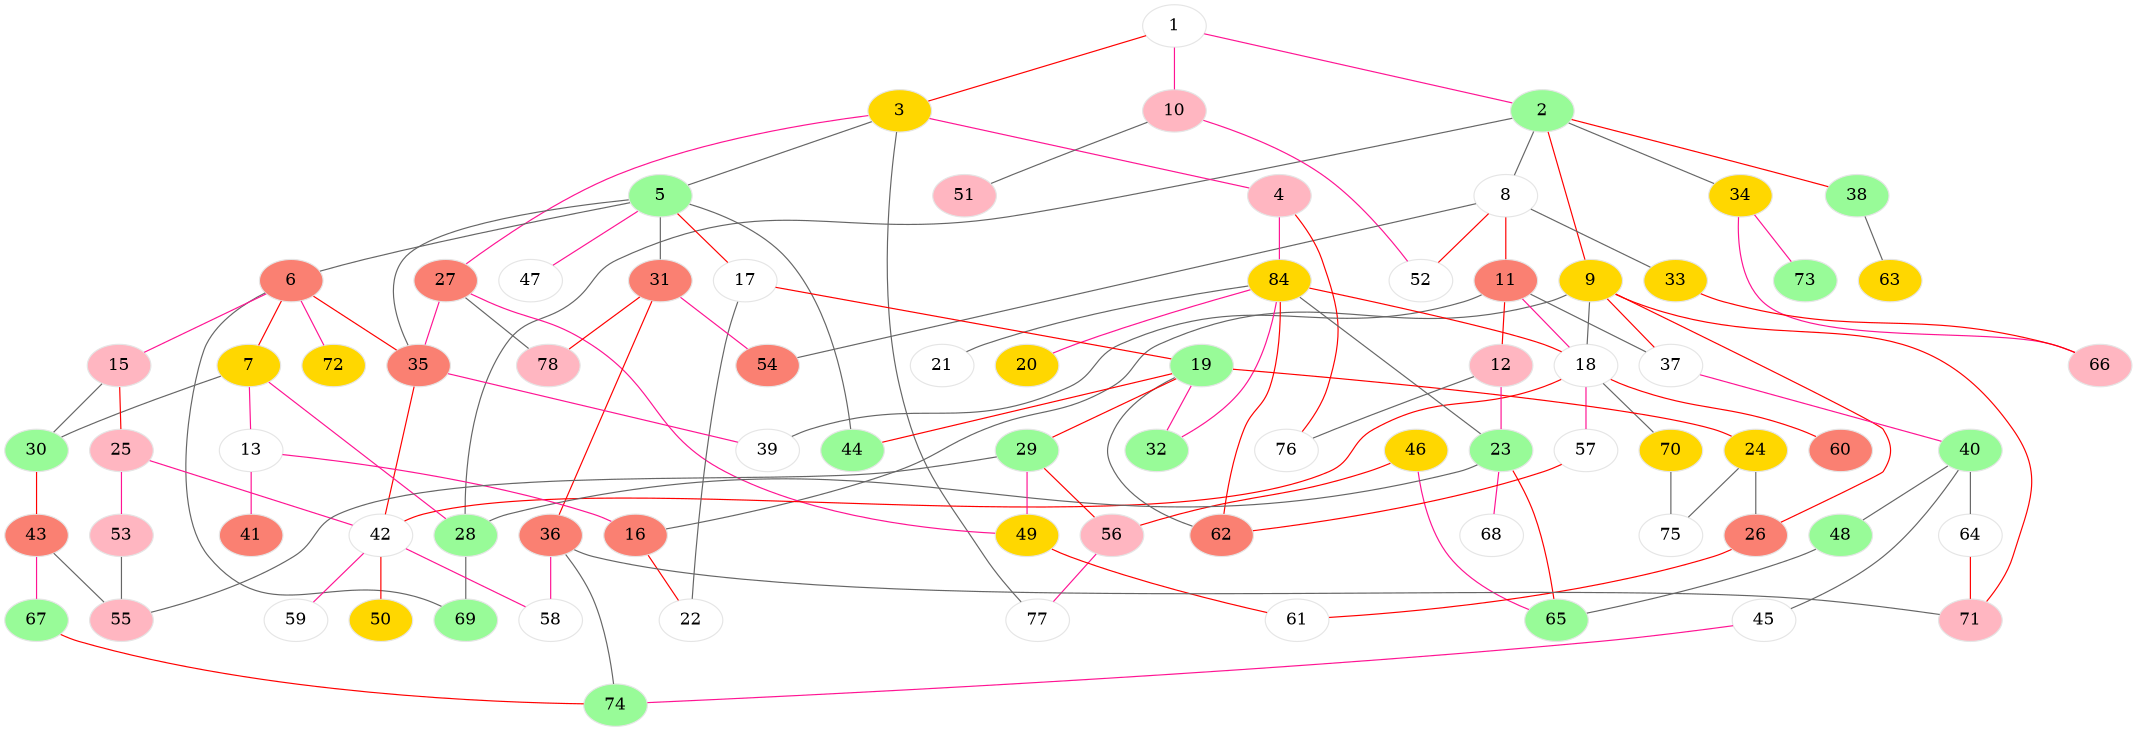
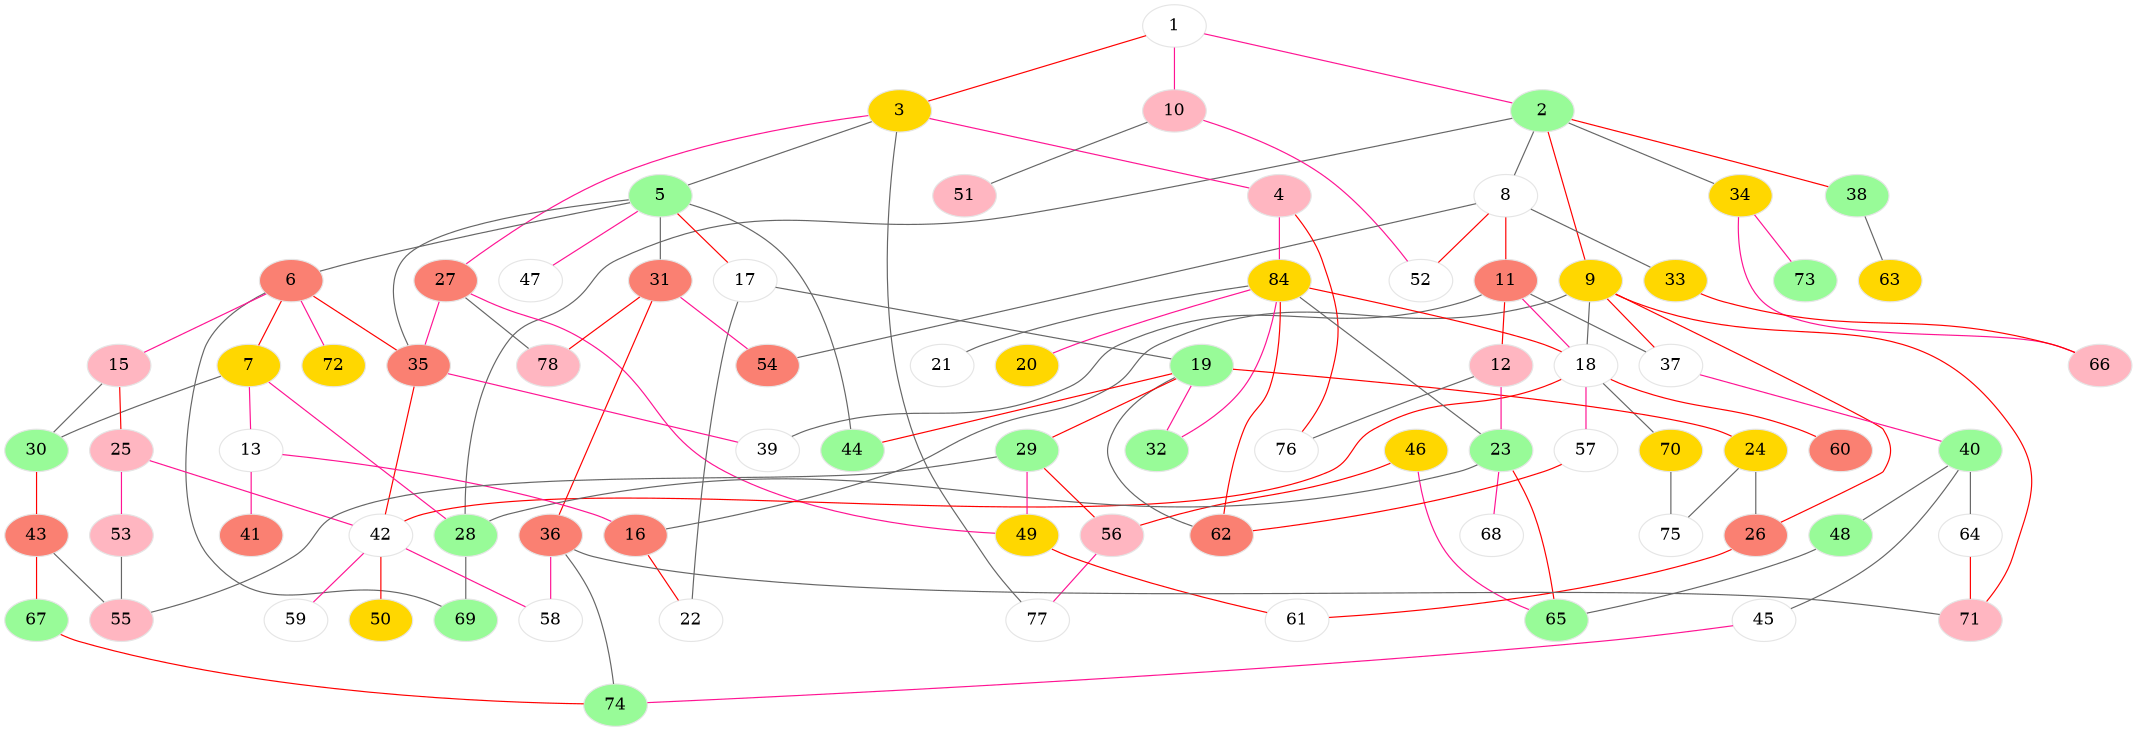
(983, 325) -> (983, 325)
(37, 578) -> (37, 578)
